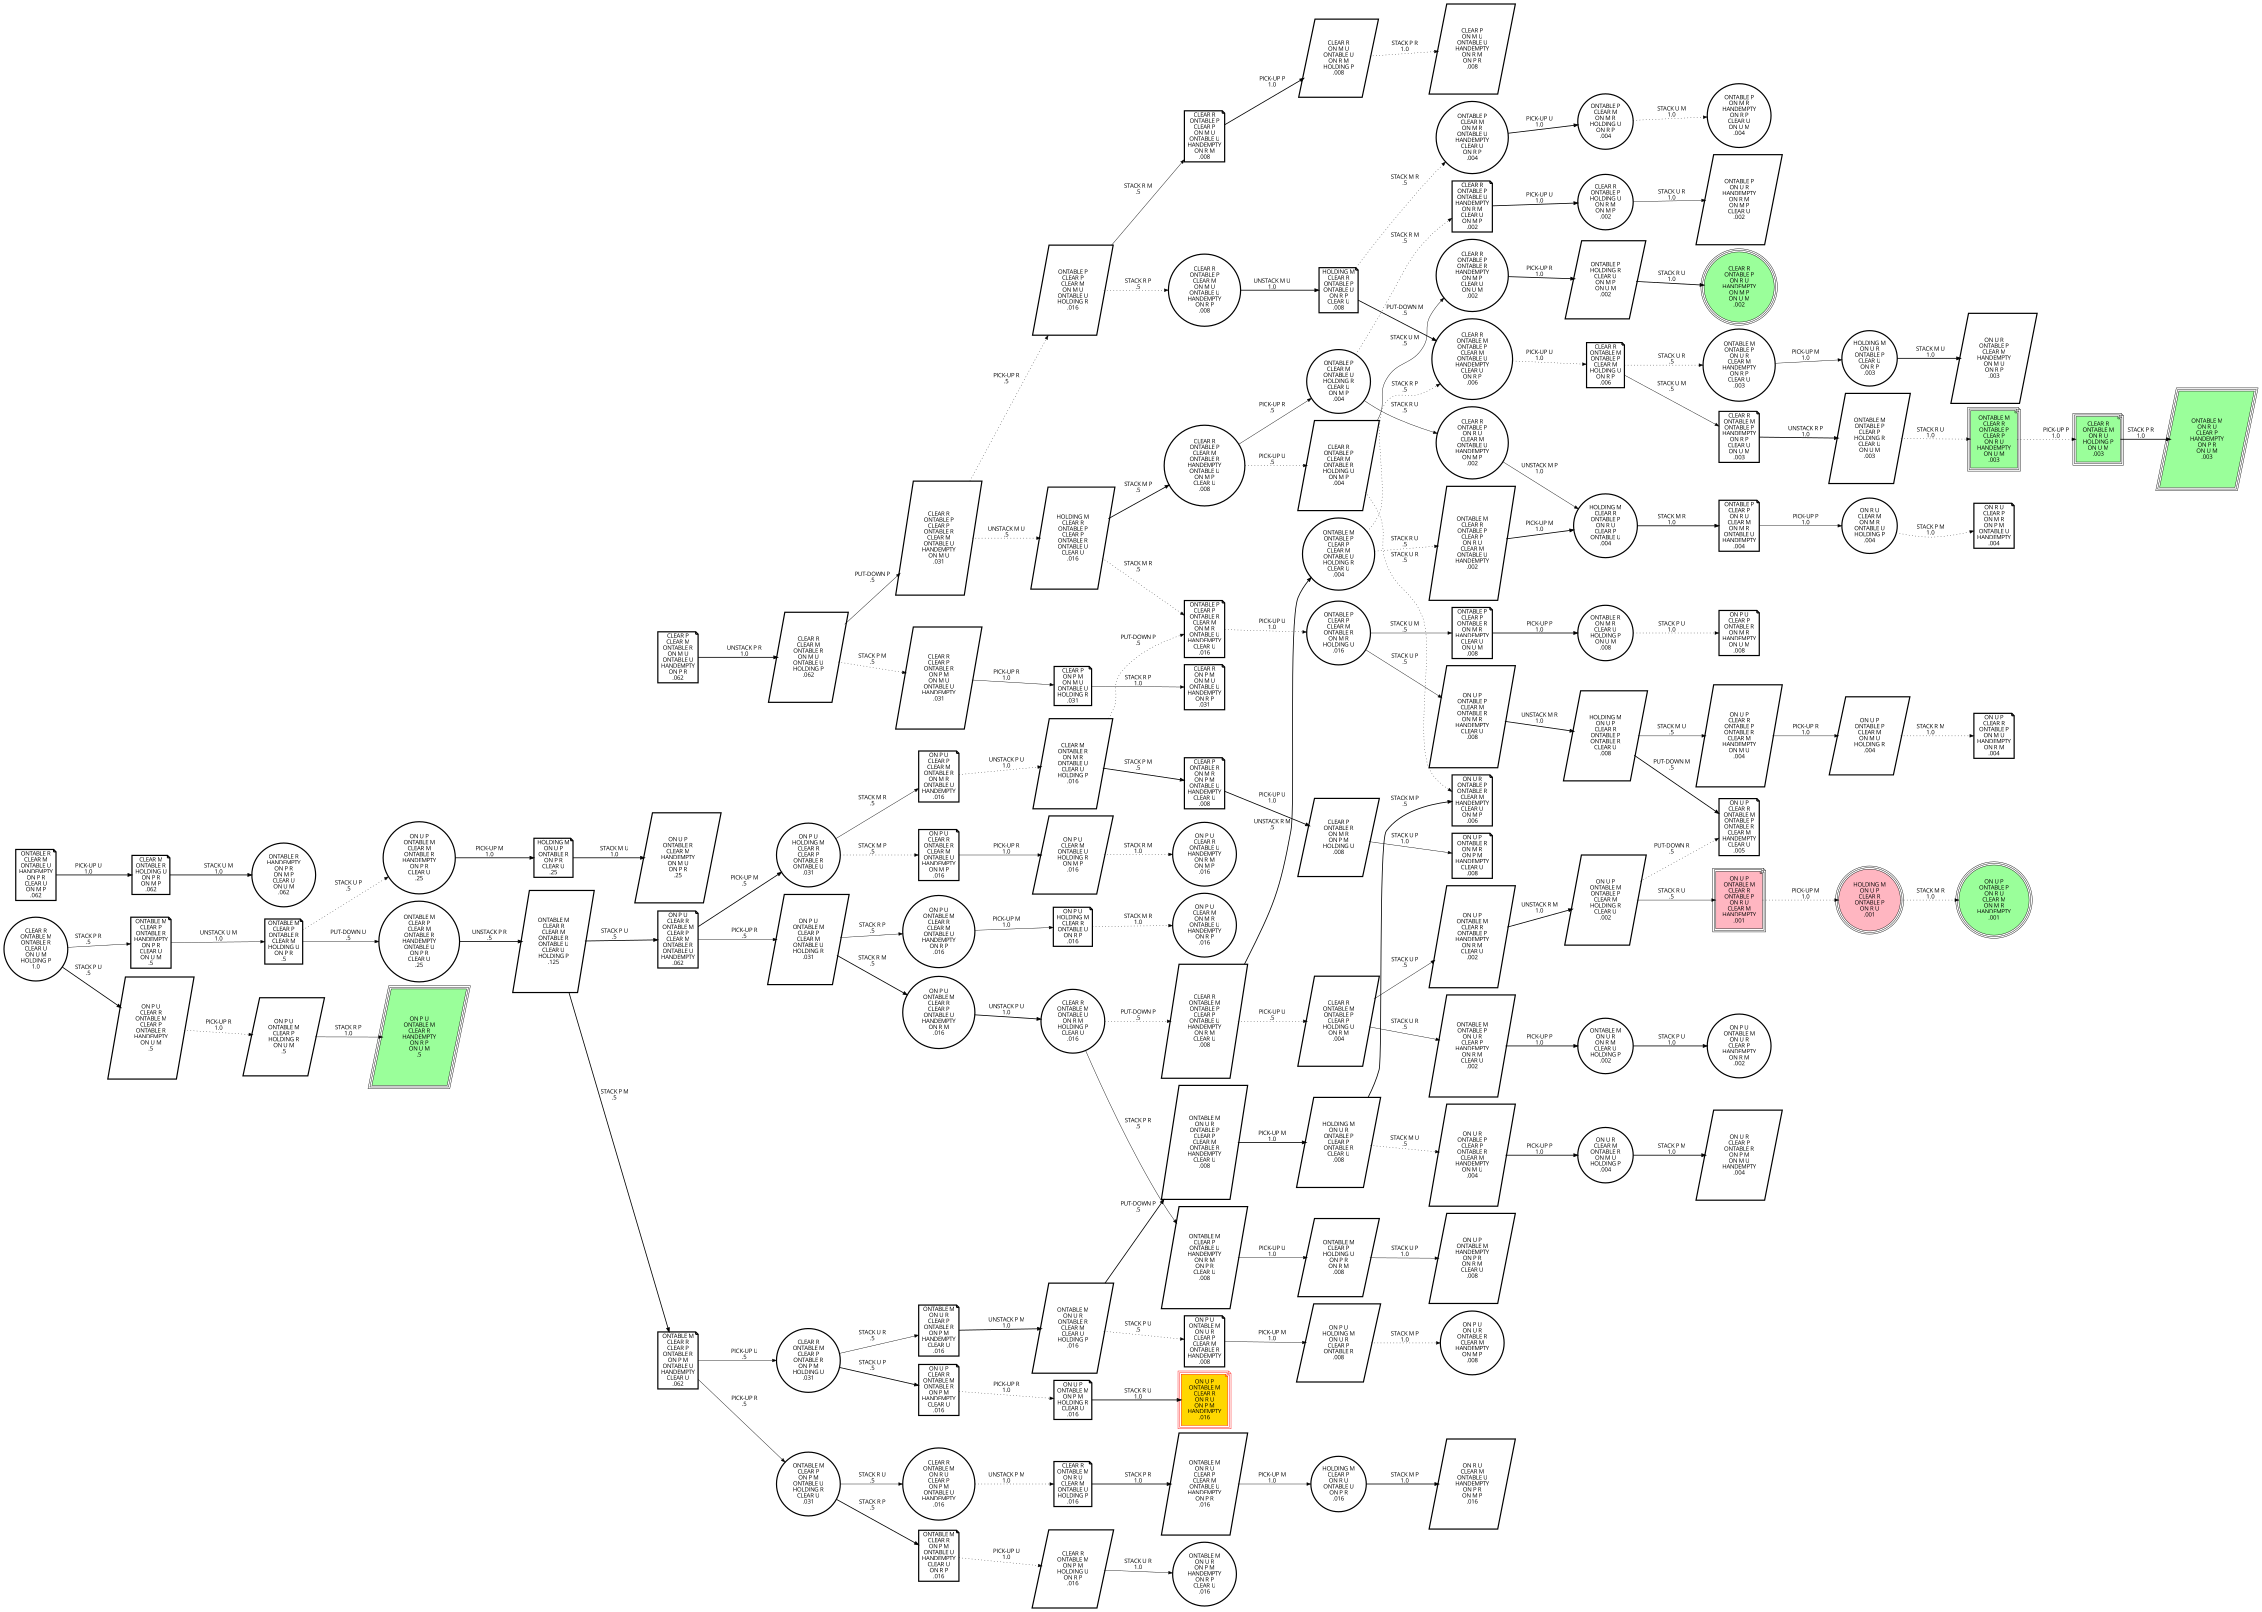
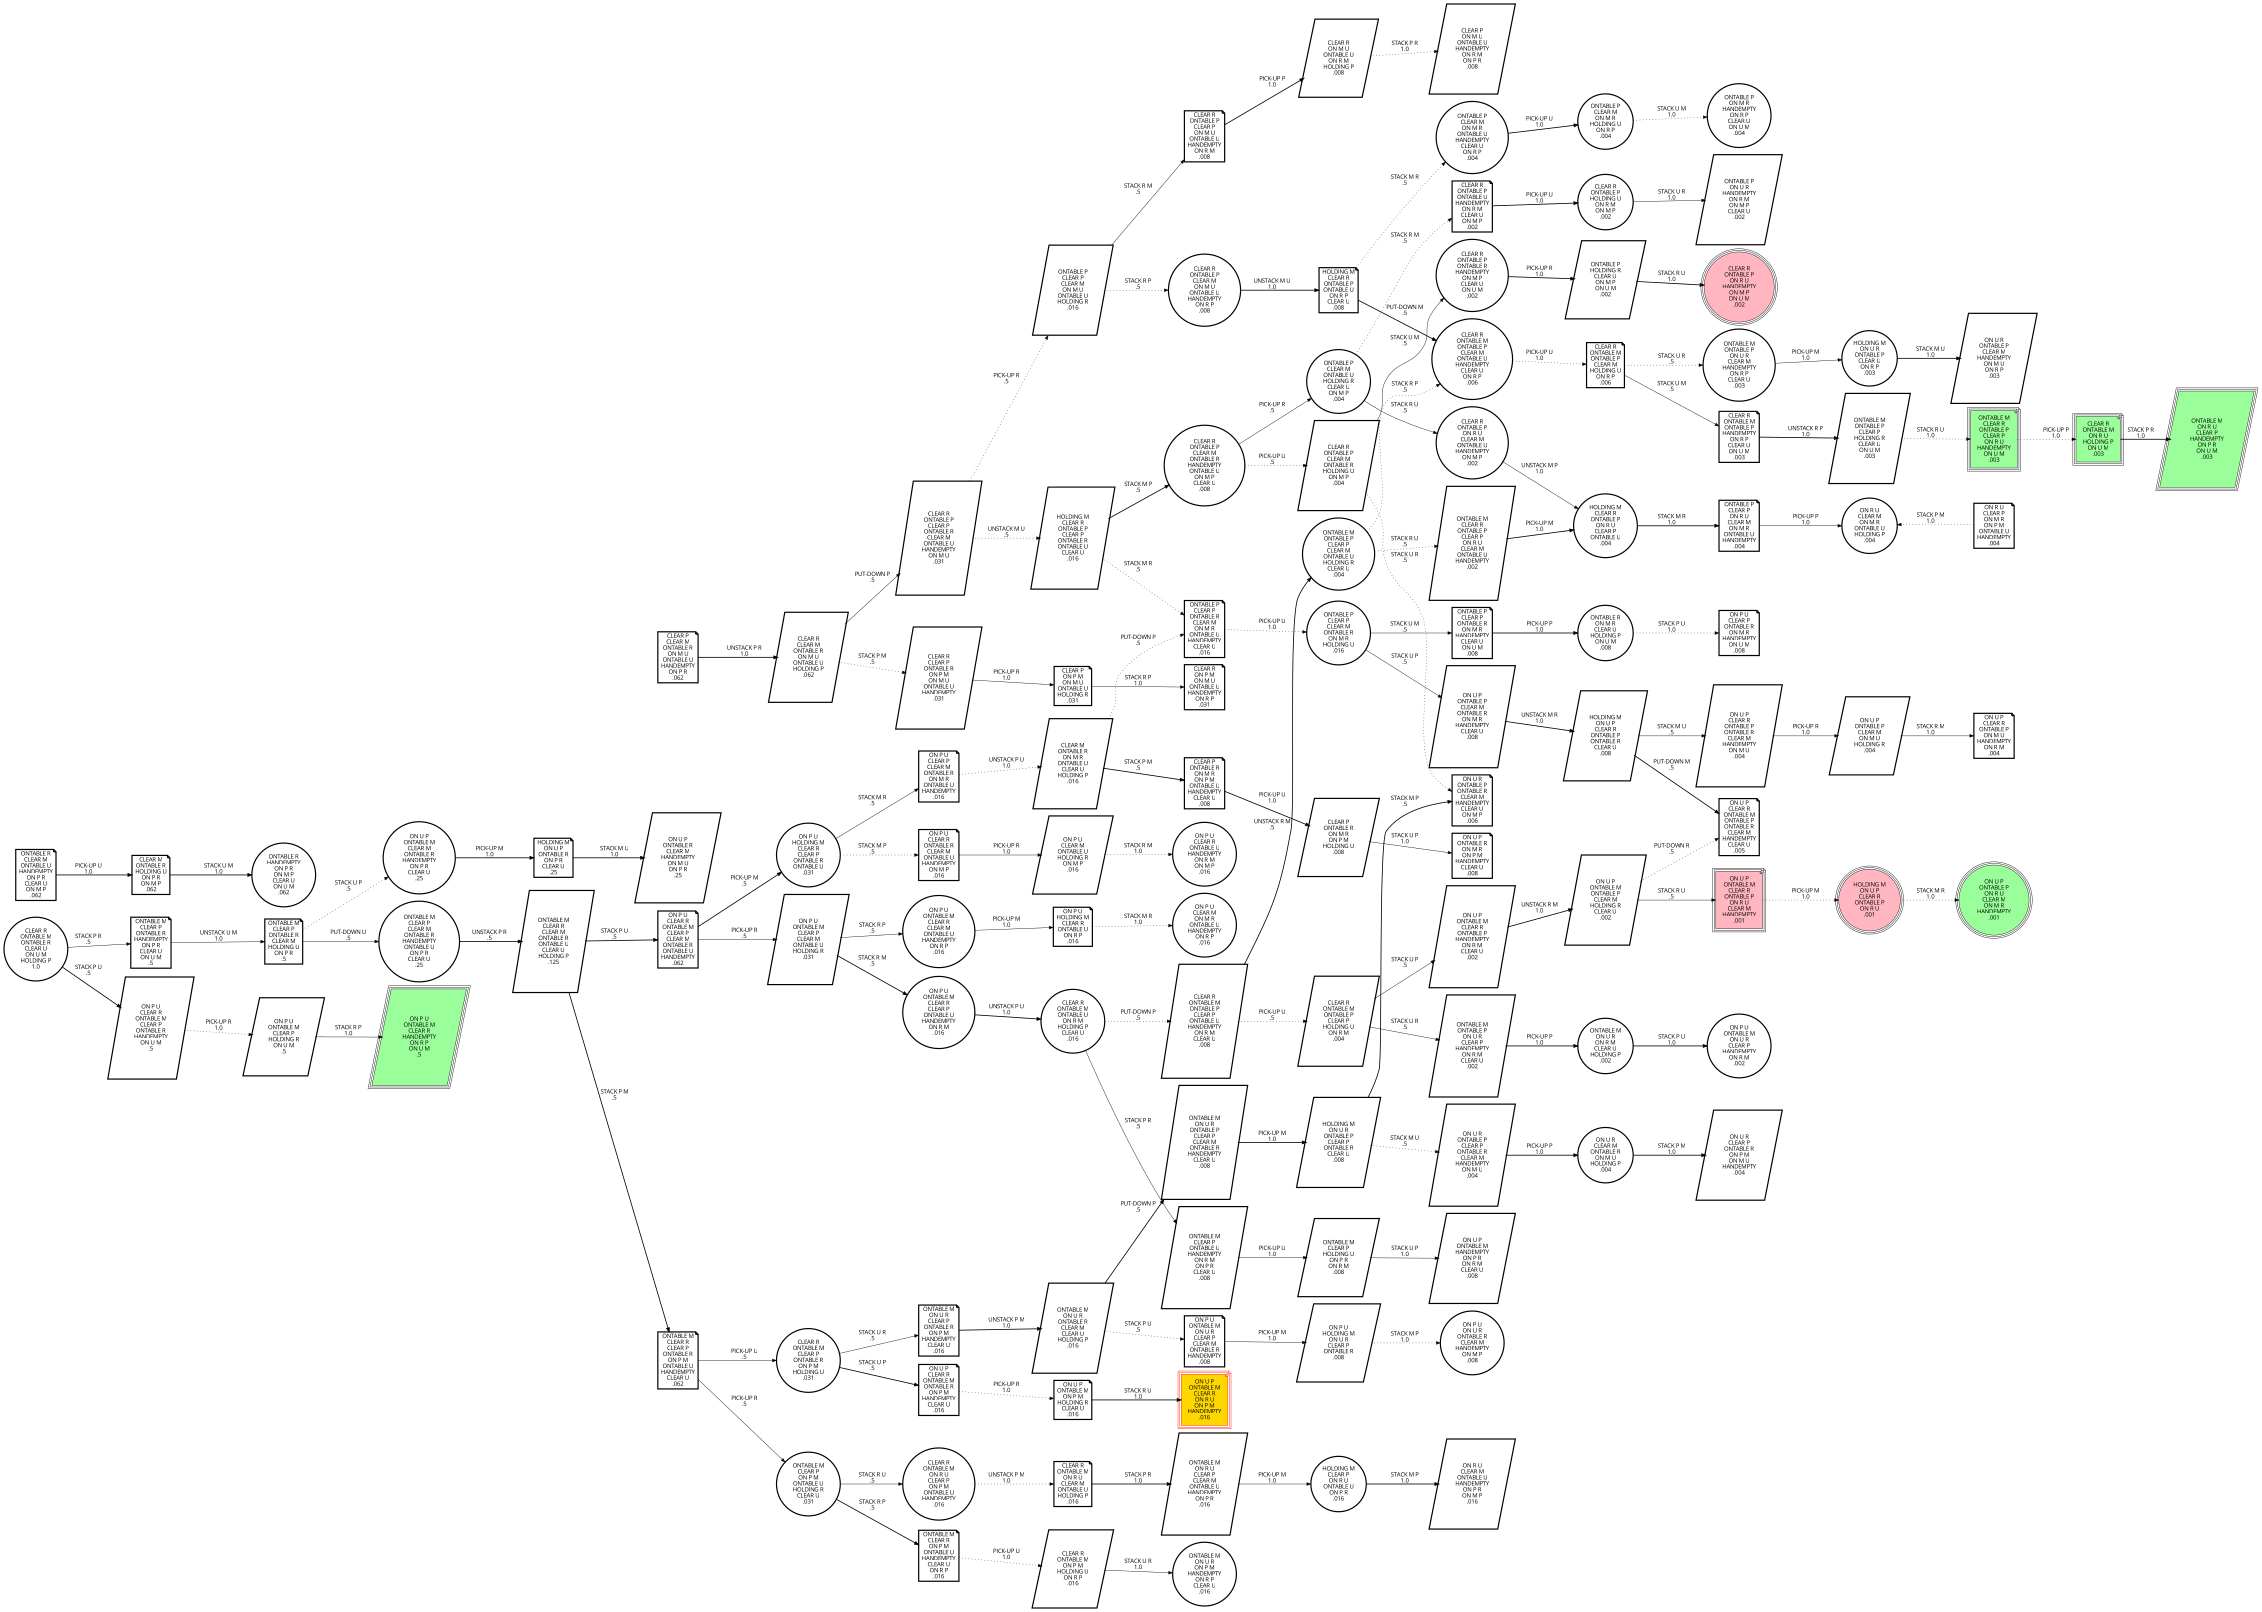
(1739, 287) -> (1739, 287)
(1933, 537) -> (1938, 524)
(1935, 736) -> (1935, 736)
